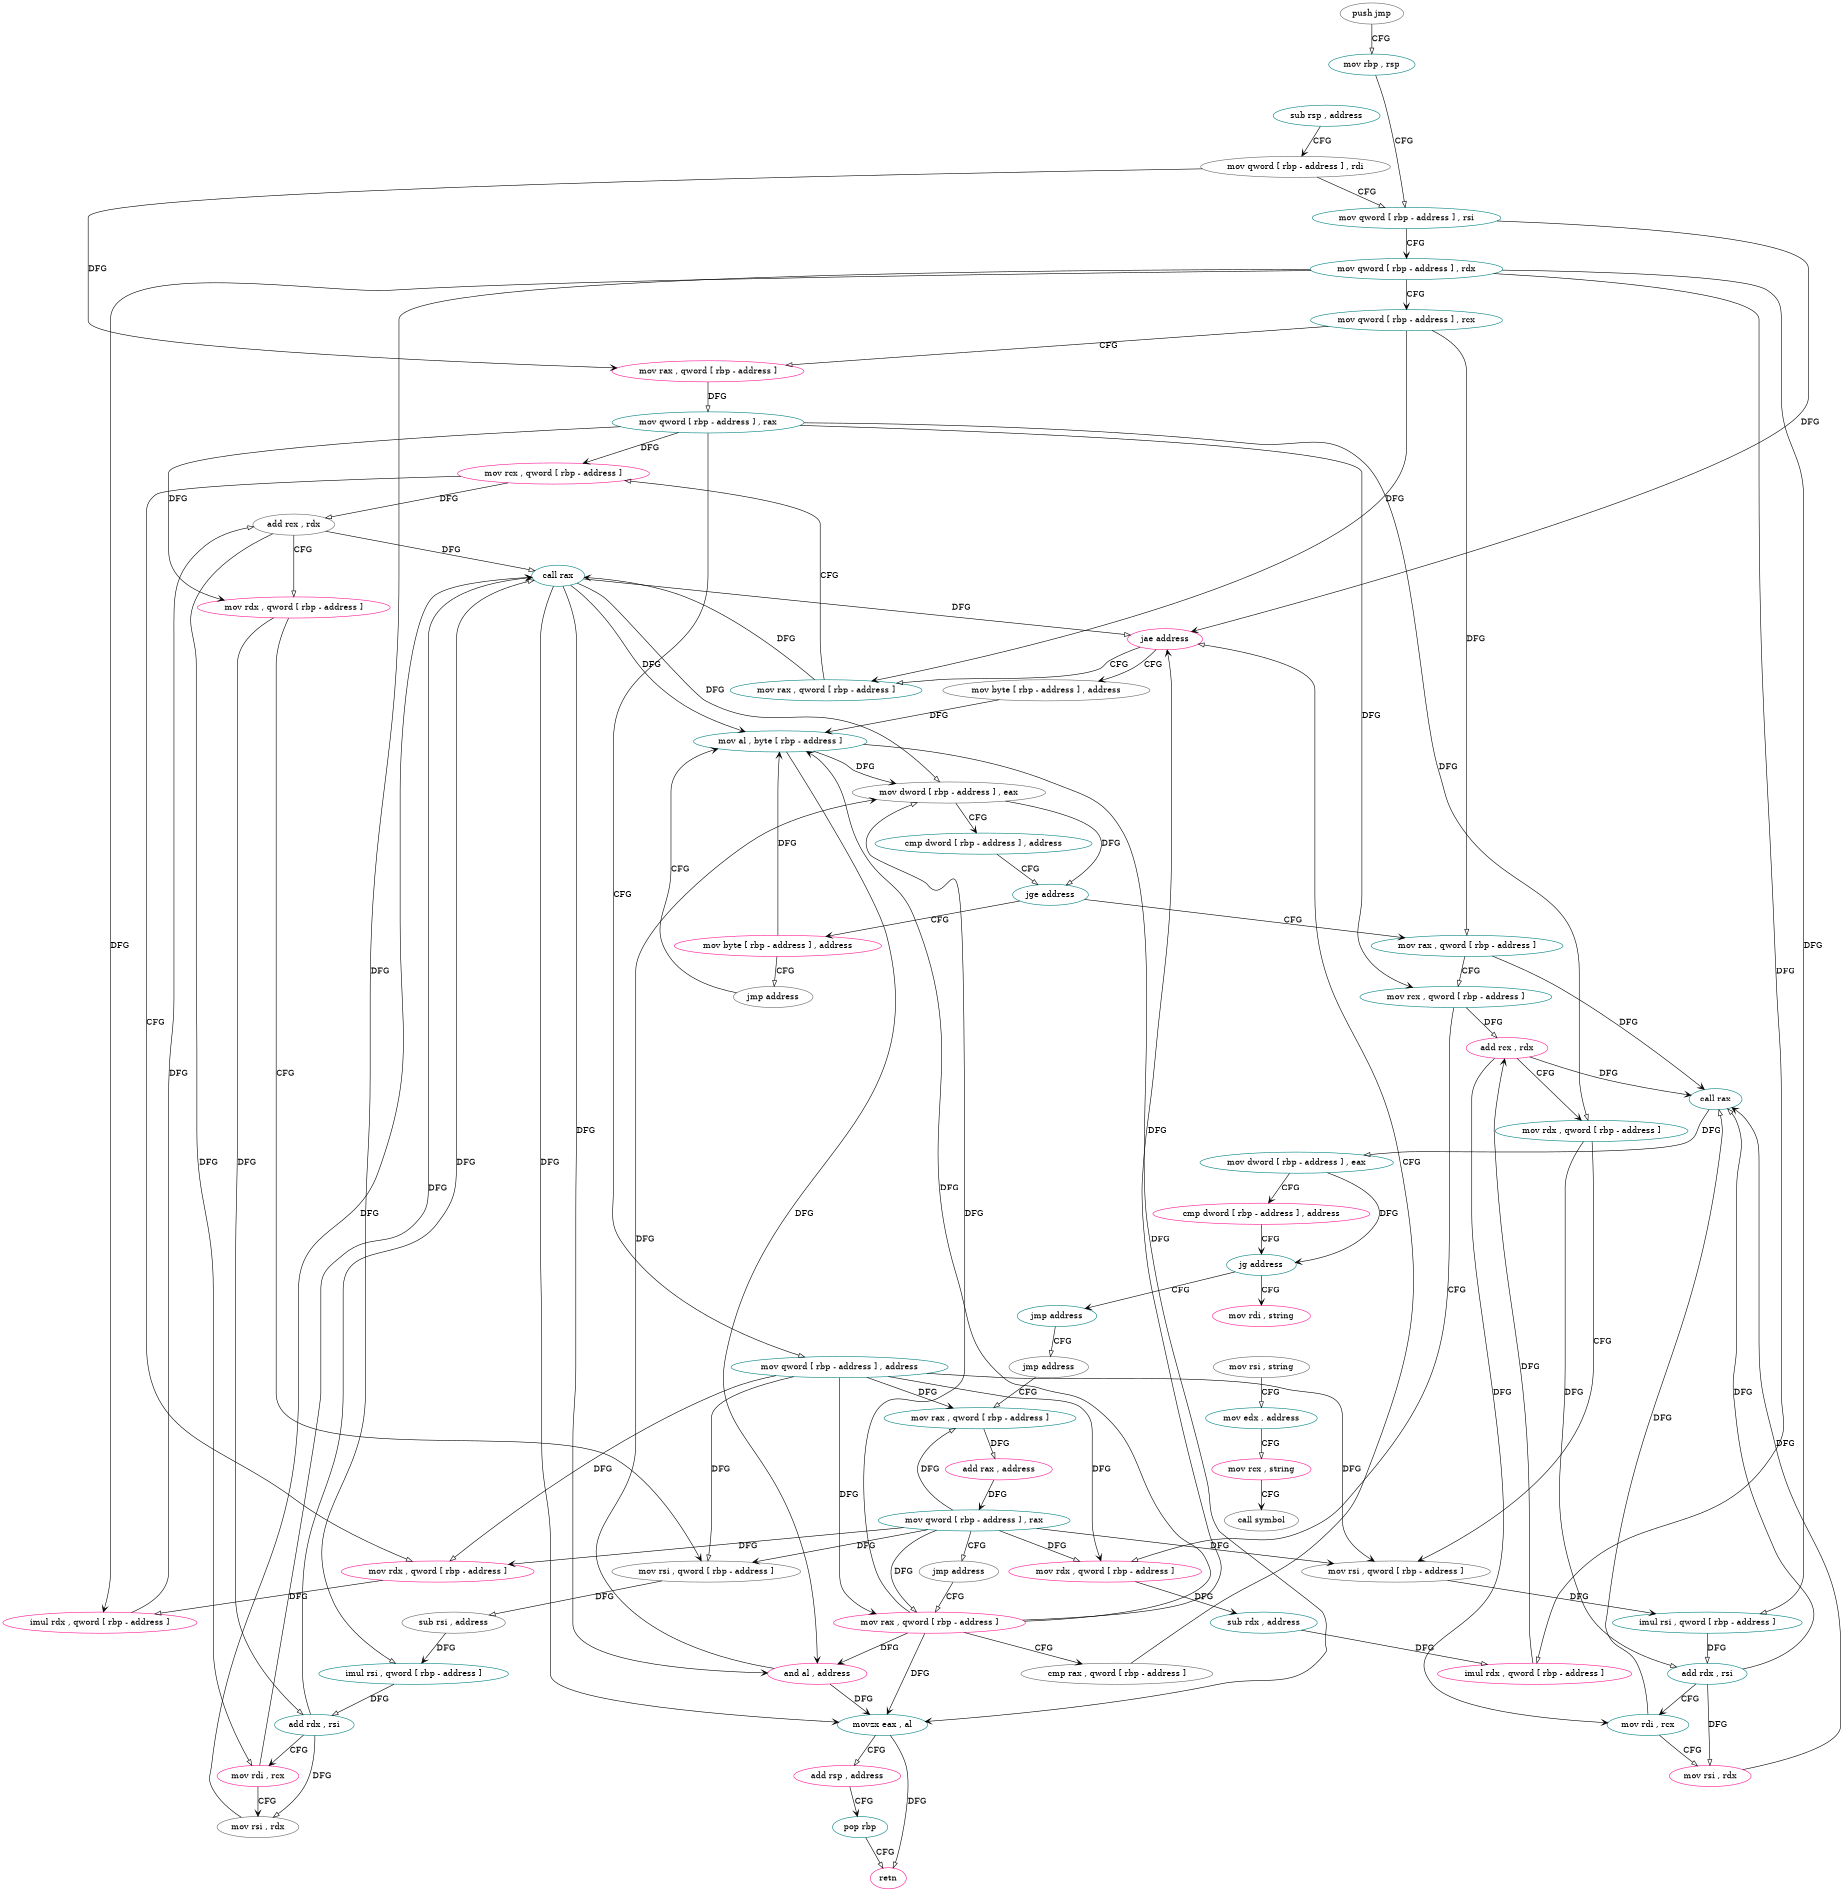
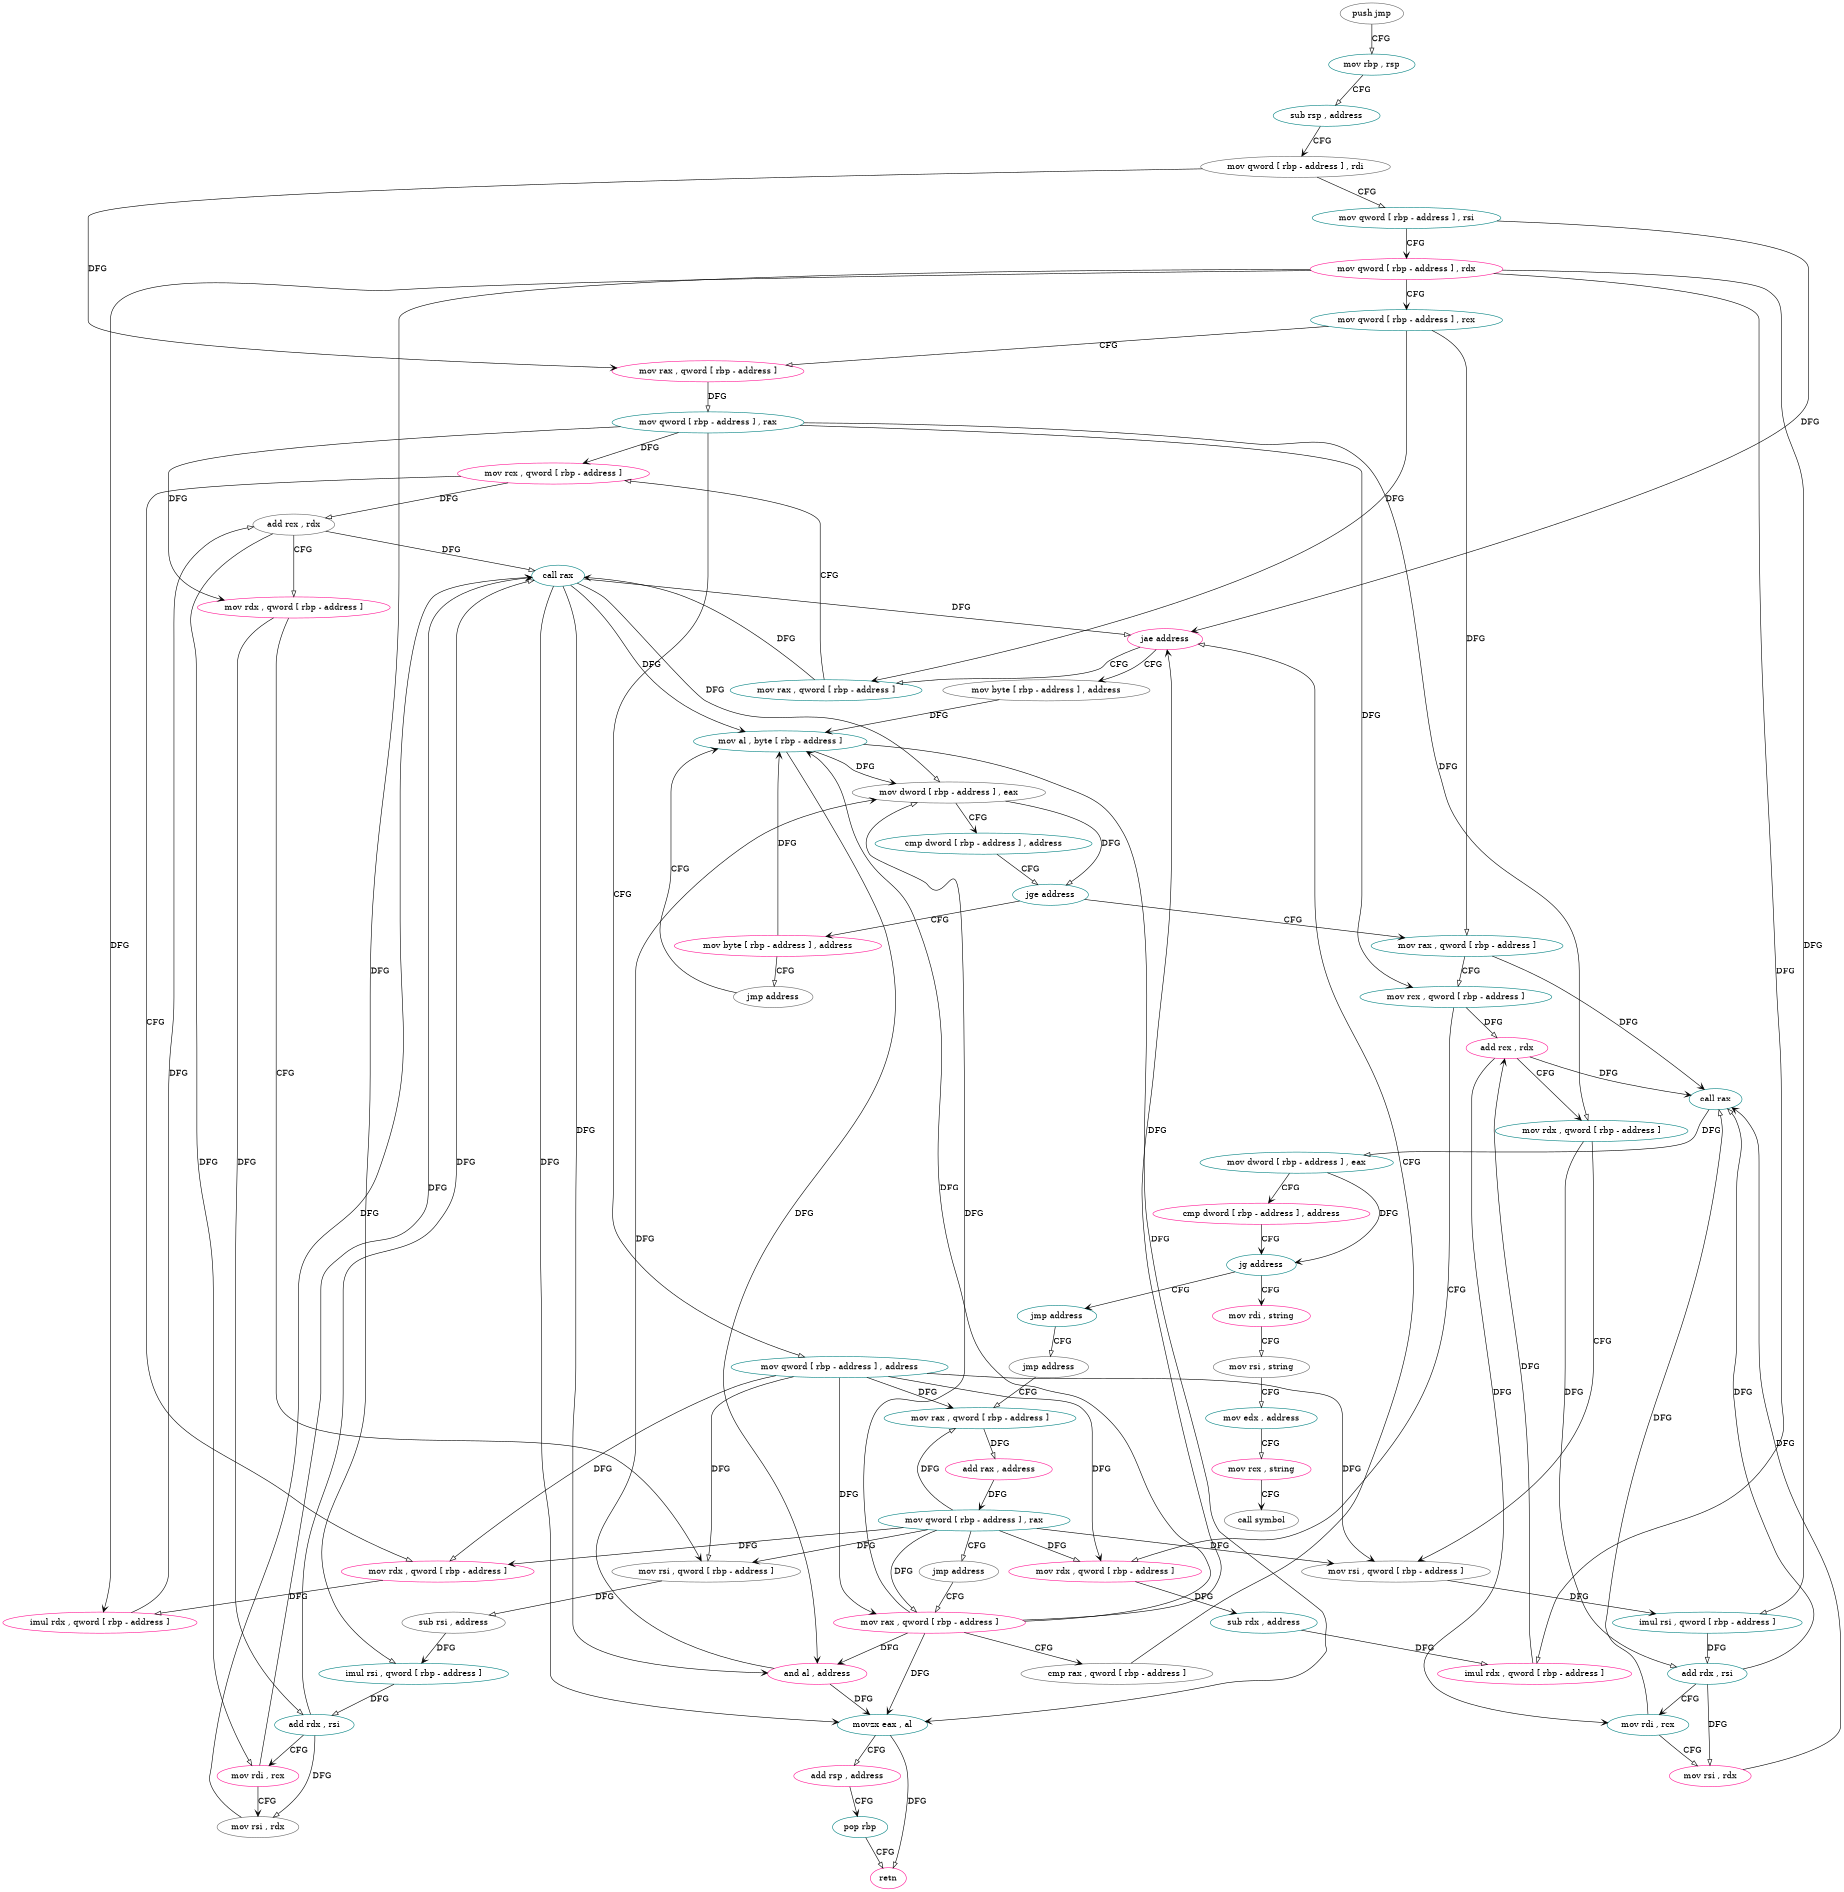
(1393, 138) -> (1351, 88)
(1407, 269) -> (1407, 269)
none -> (1261, 1339)
